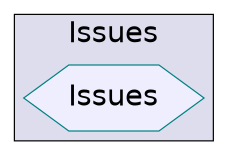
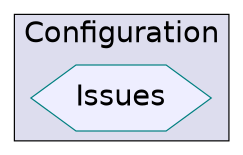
(114, 35) -> (122, 35)
